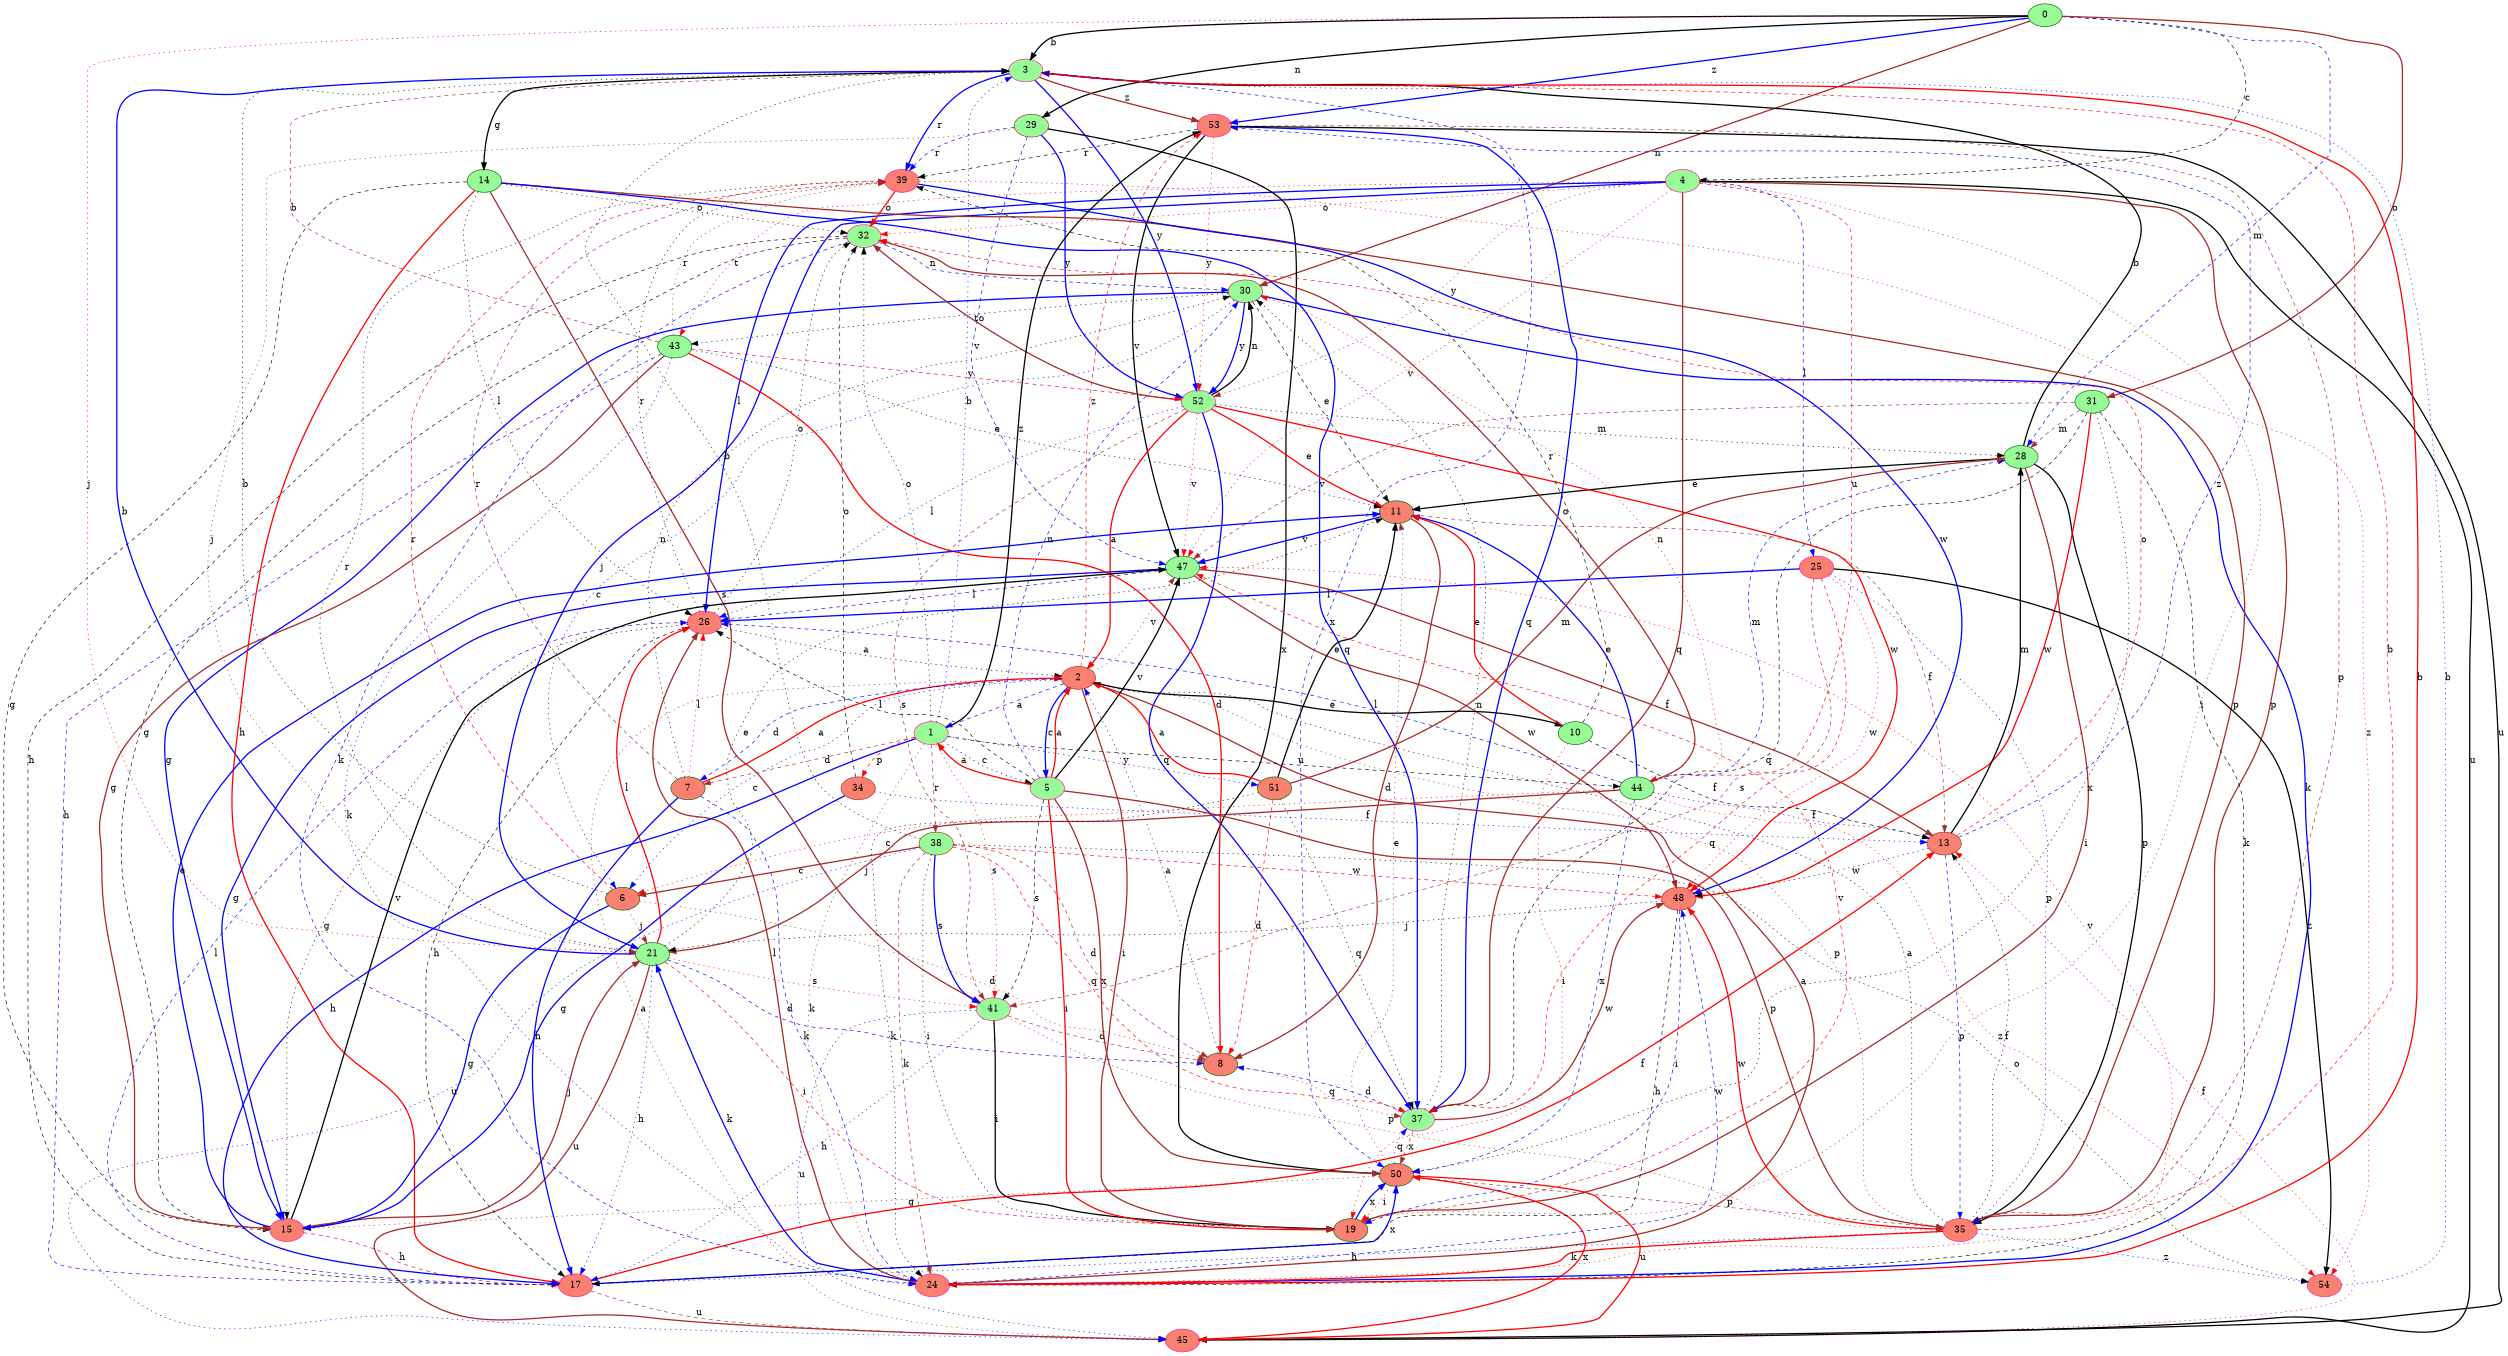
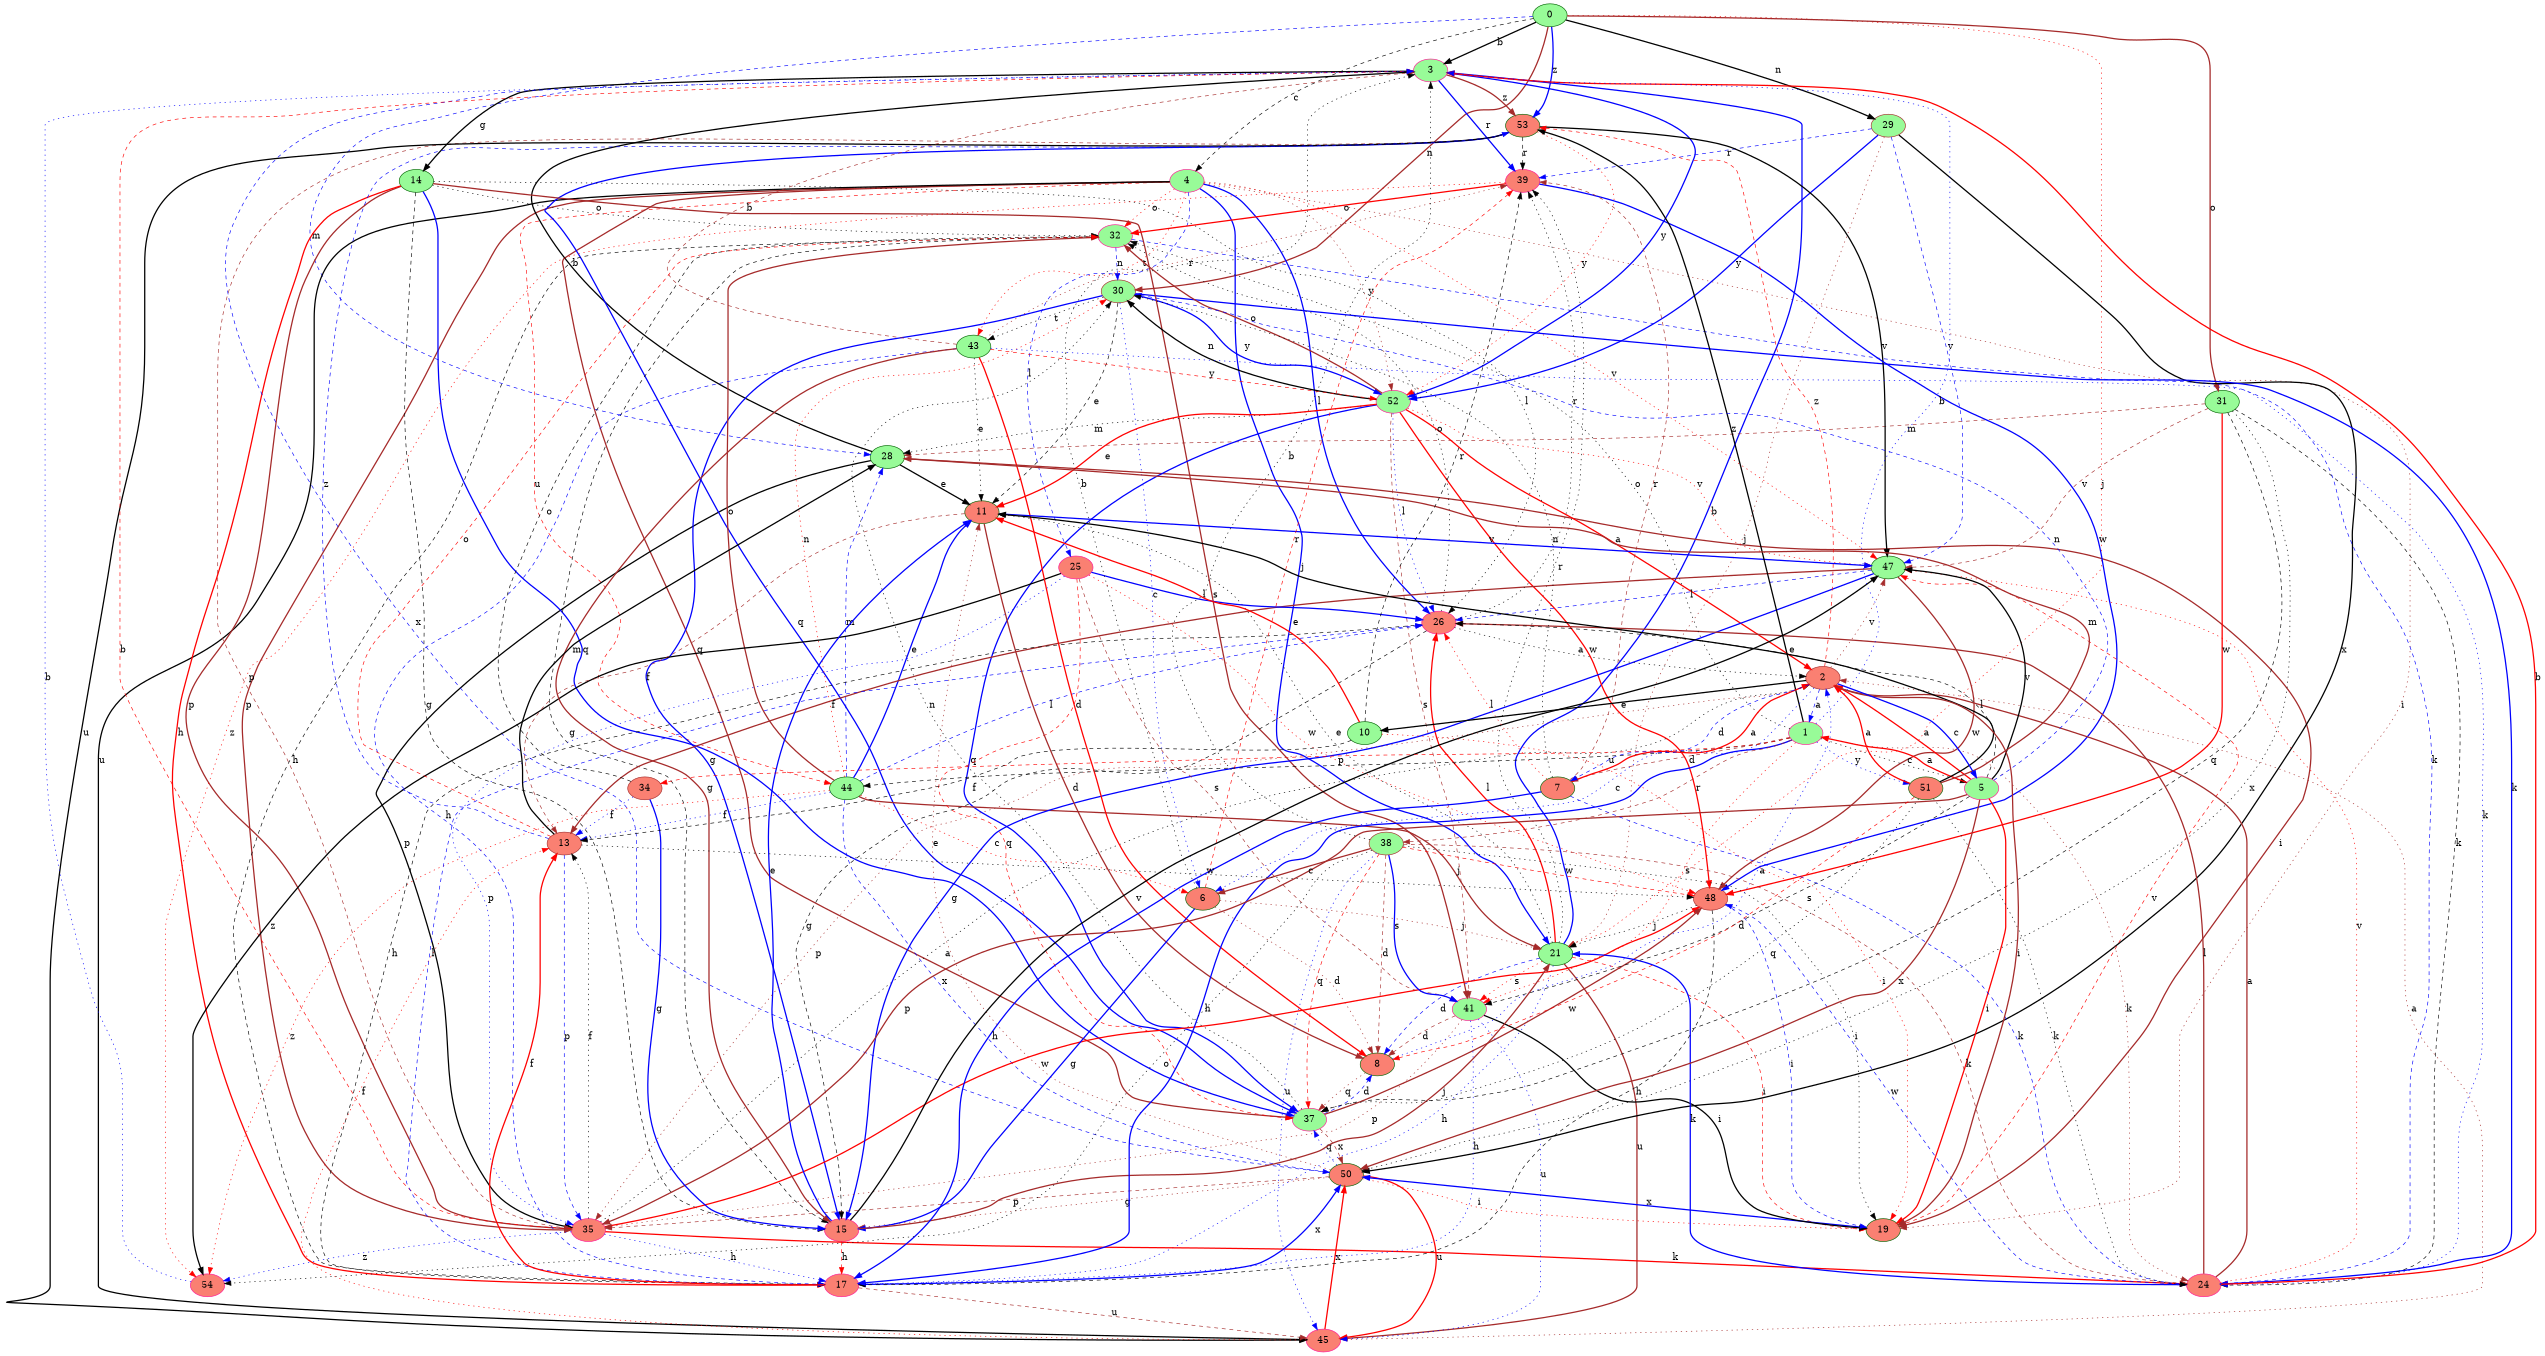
(1214, 126) -> (1523, 126)
(1500, 438) -> (269, 409)
(376, 836) -> (990, 793)
